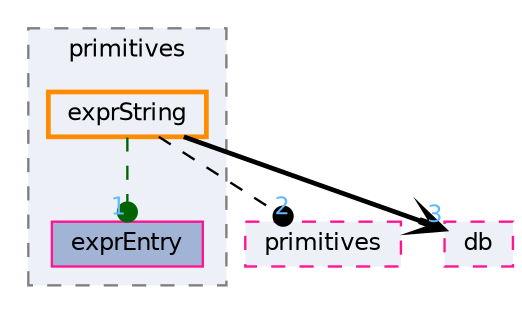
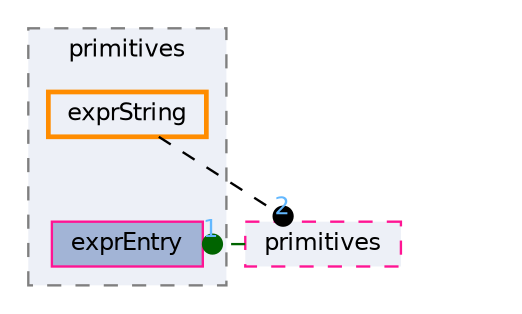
(127, 170) -> (234, 244)
(479, 244) -> none
